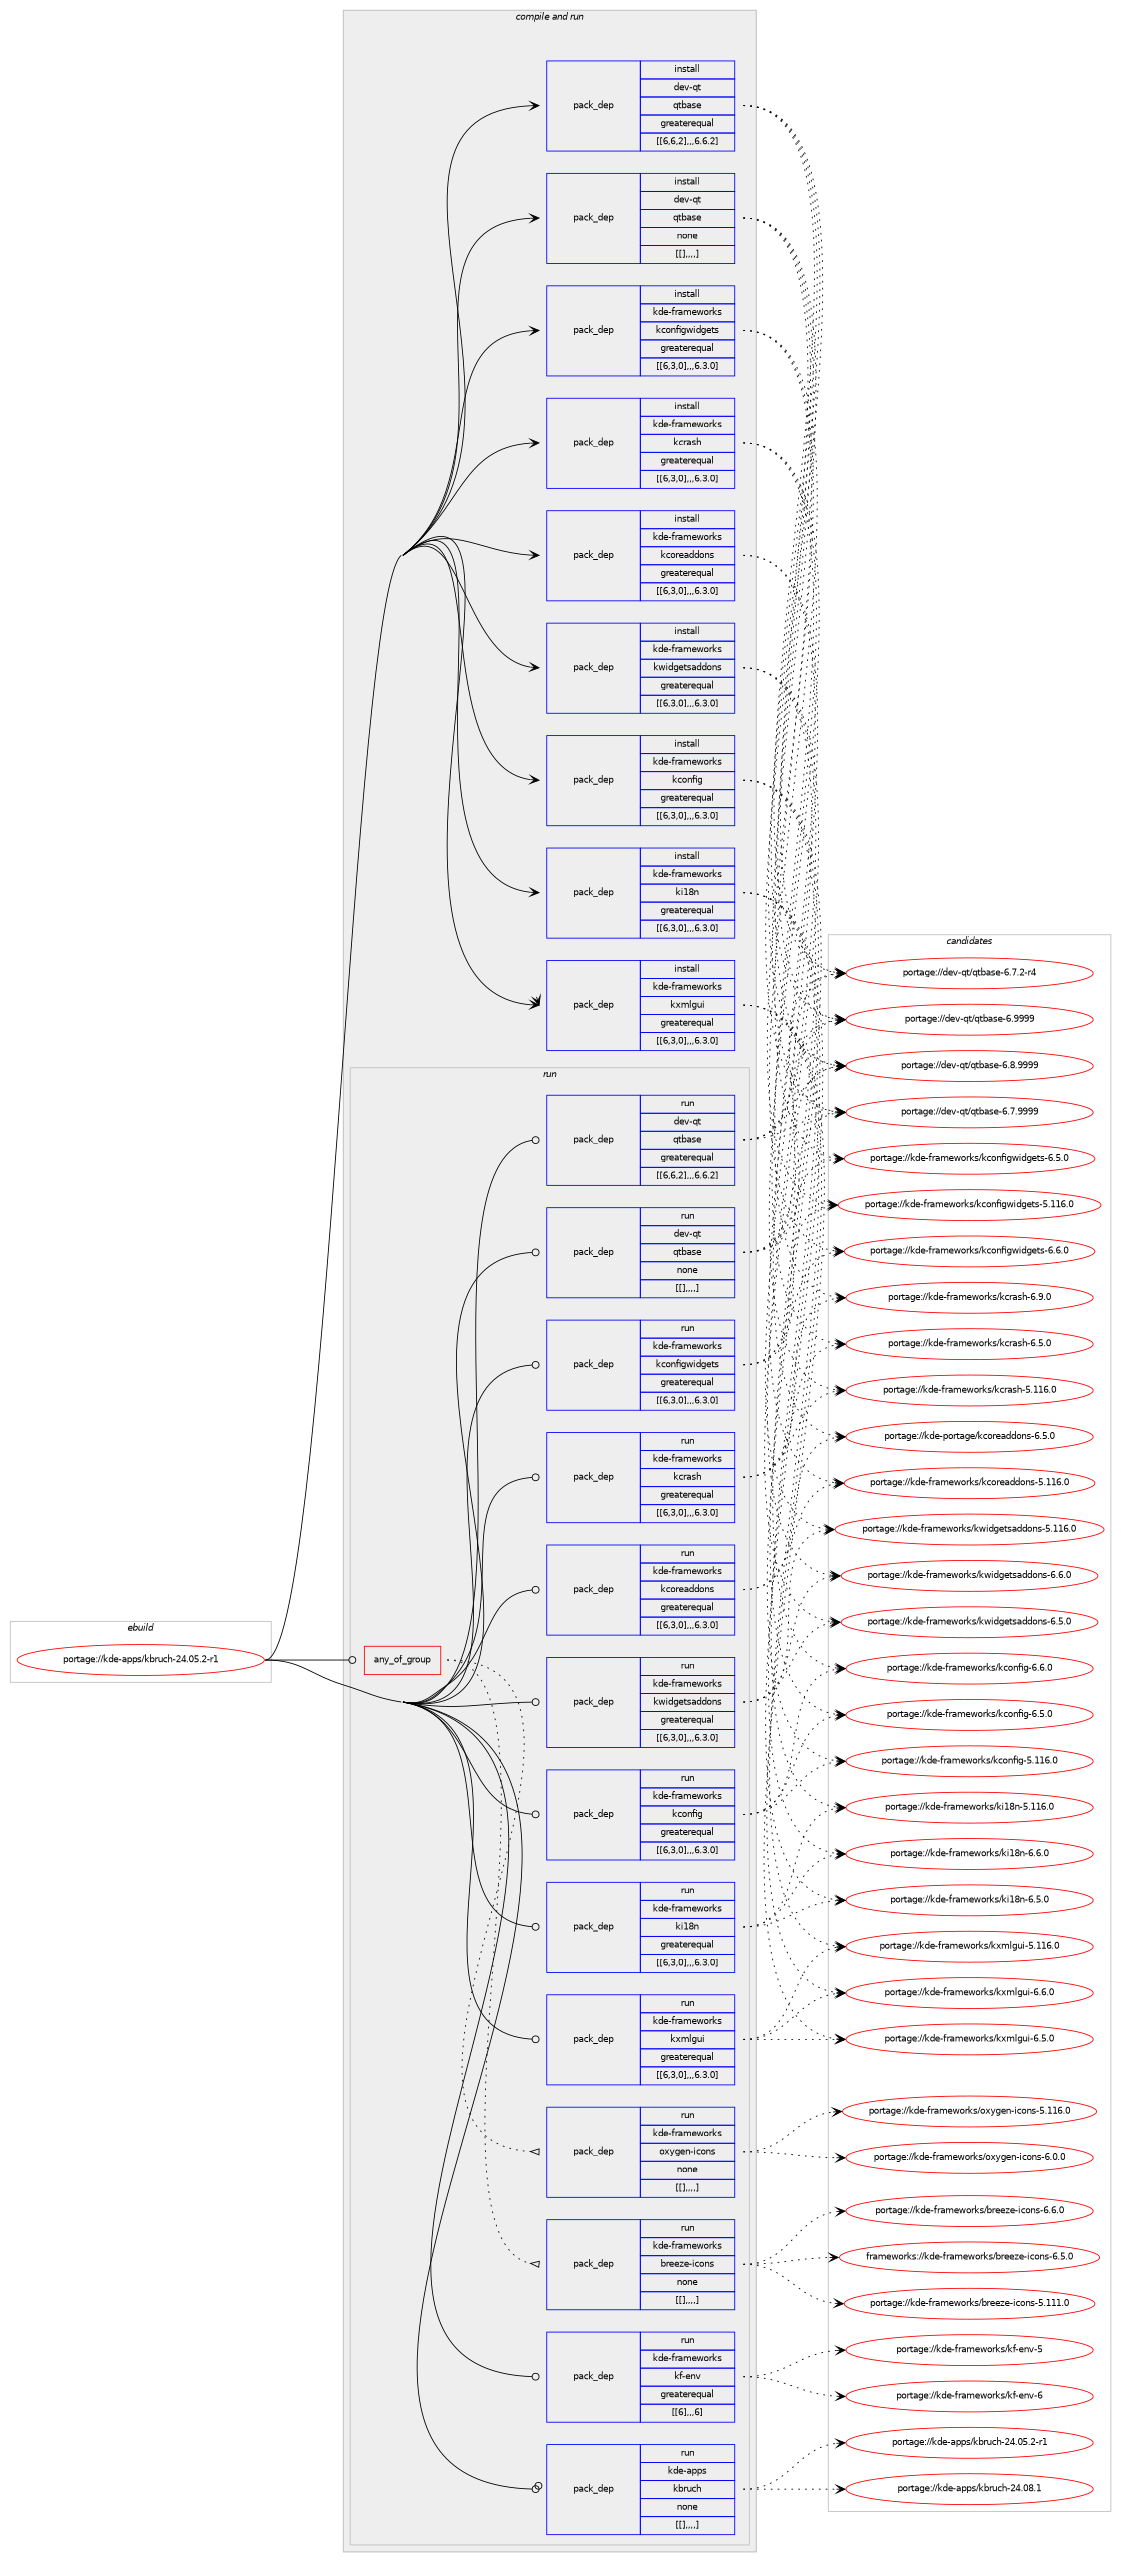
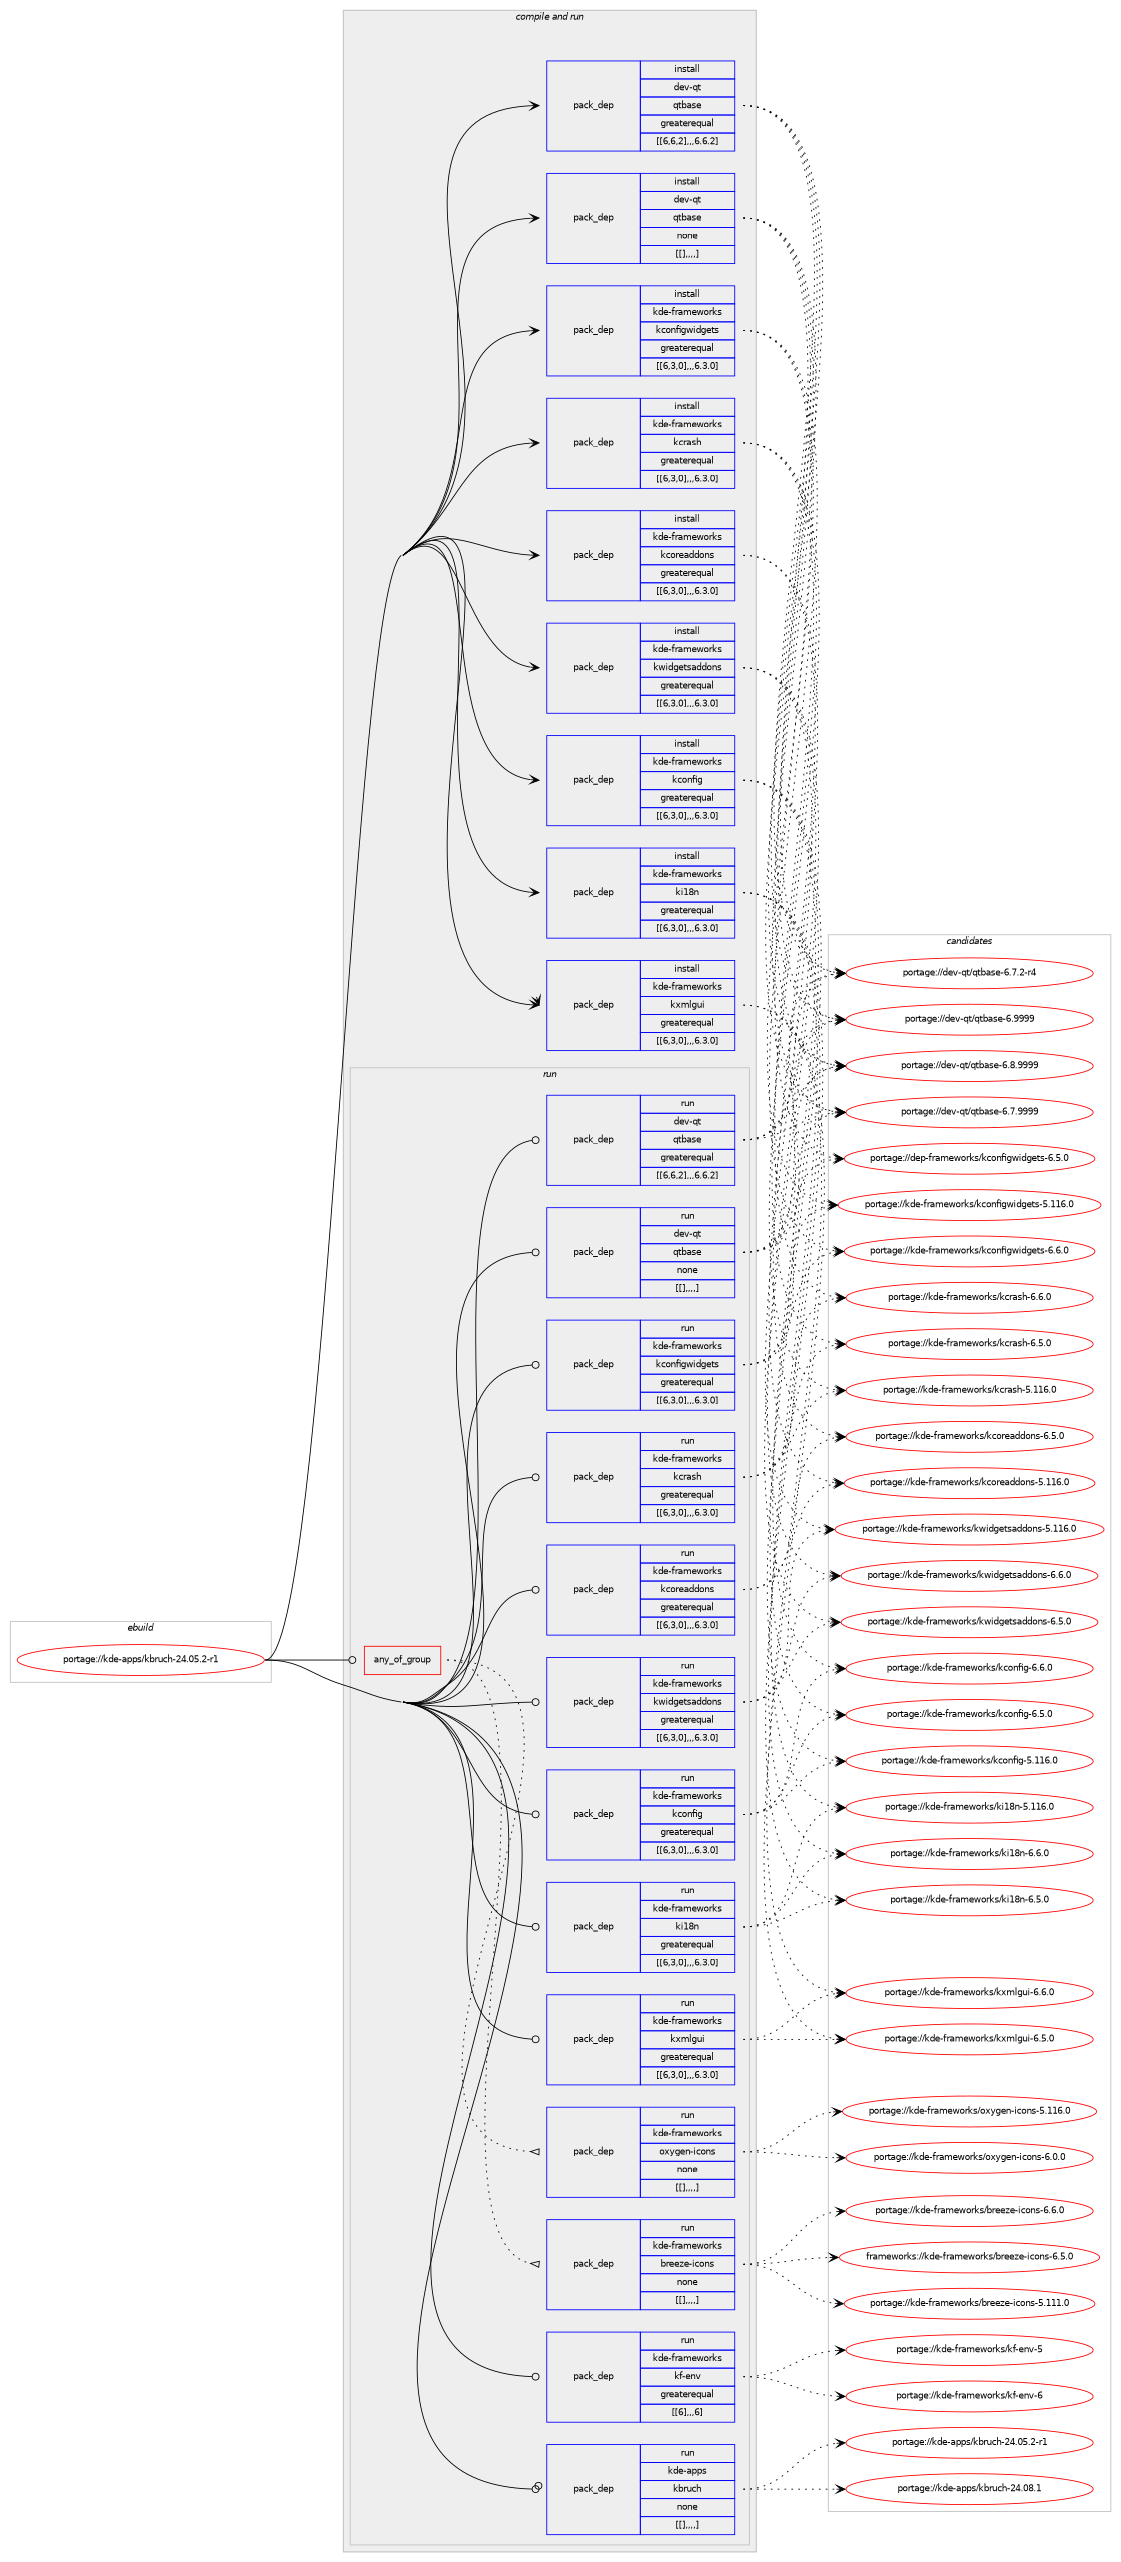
(970, 1159) -> (970, 1159)
(970, 1298) -> (970, 1298)
(970, 1437) -> (970, 1437)
(970, 1947) -> none
